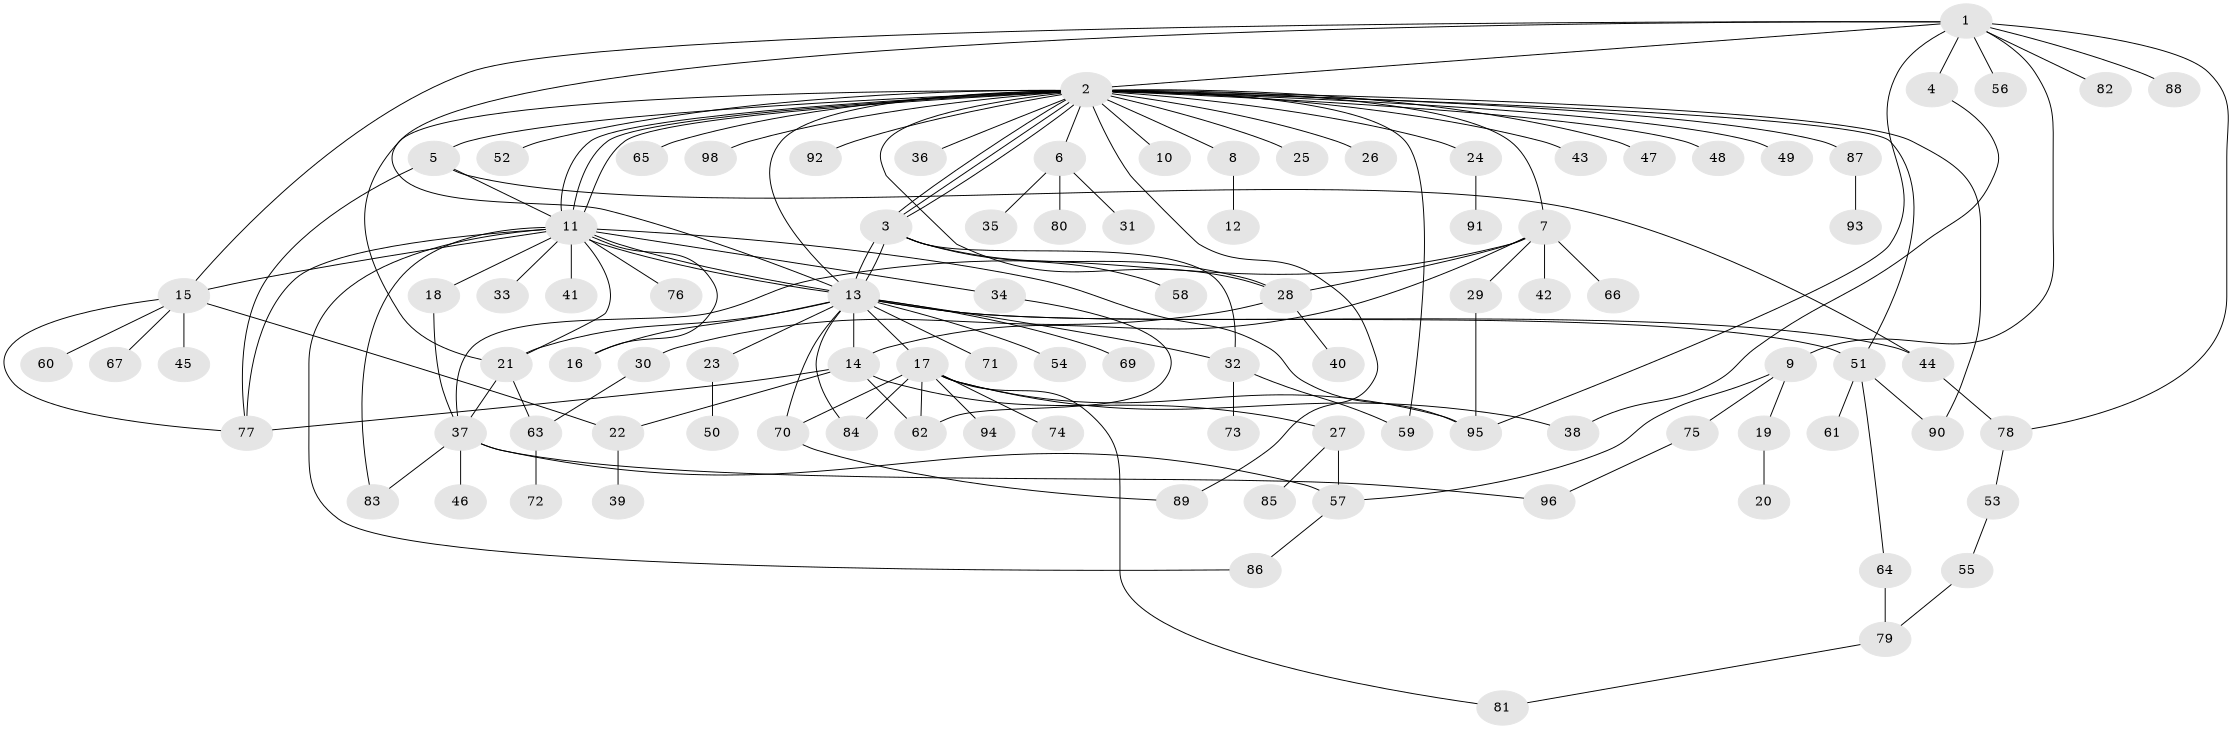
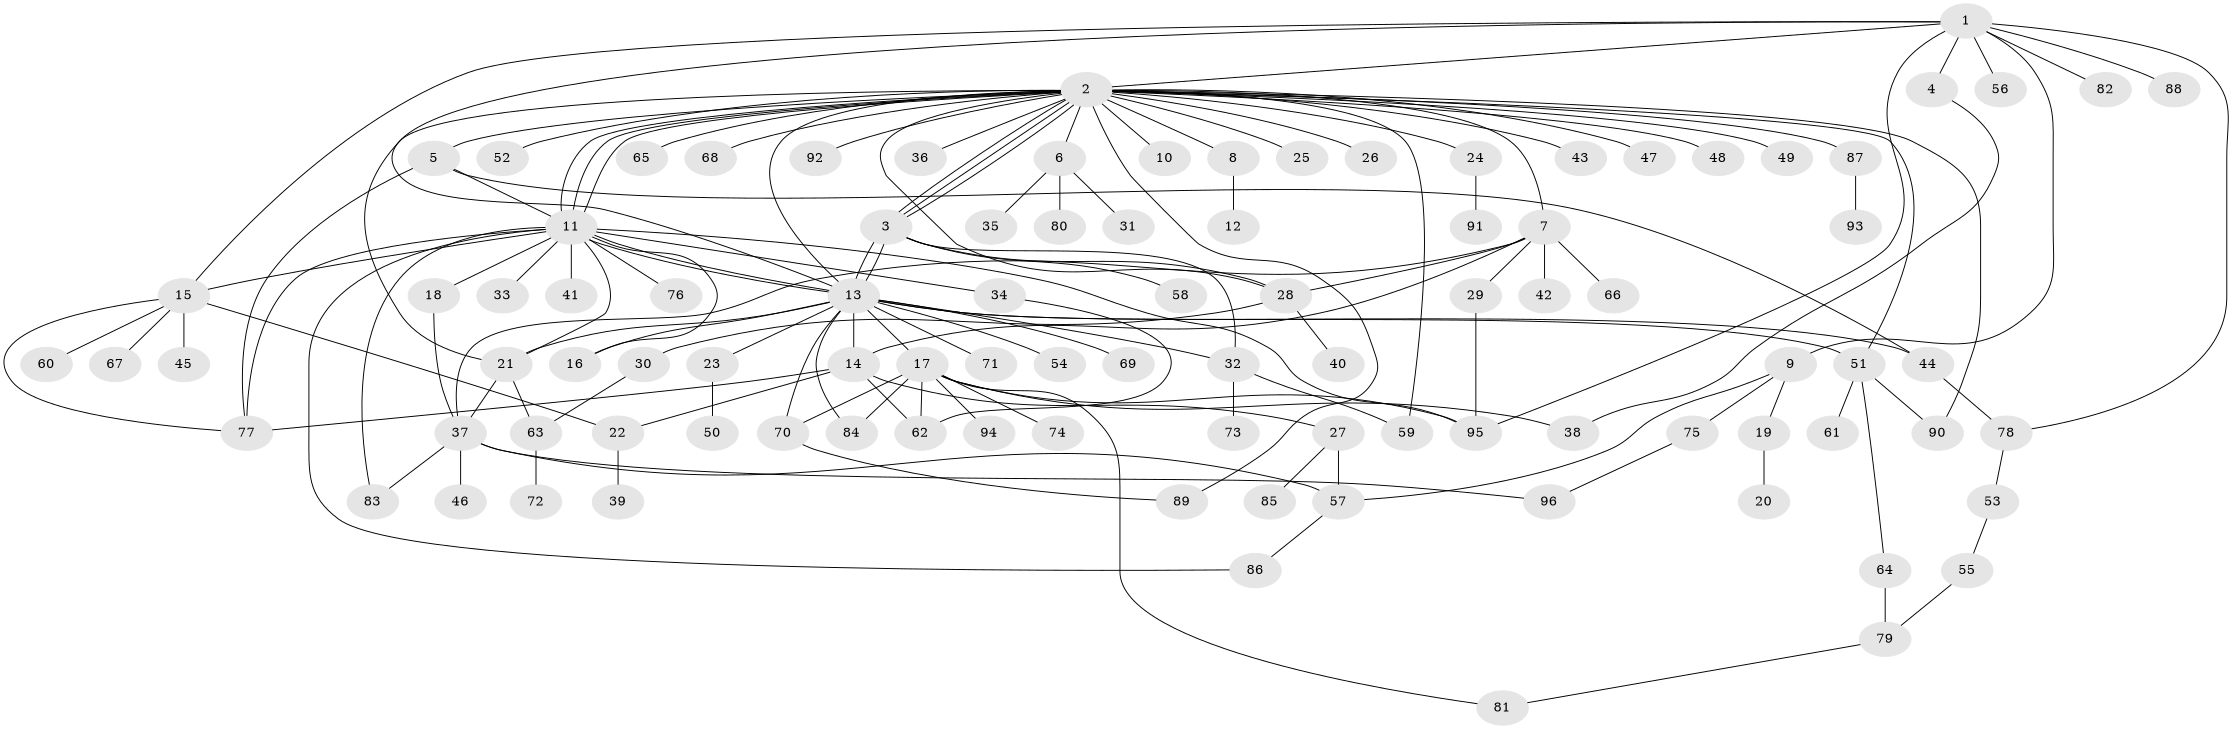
(711, 158) -> (711, 158)
